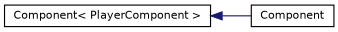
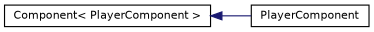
(293, 16) -> (310, 16)
